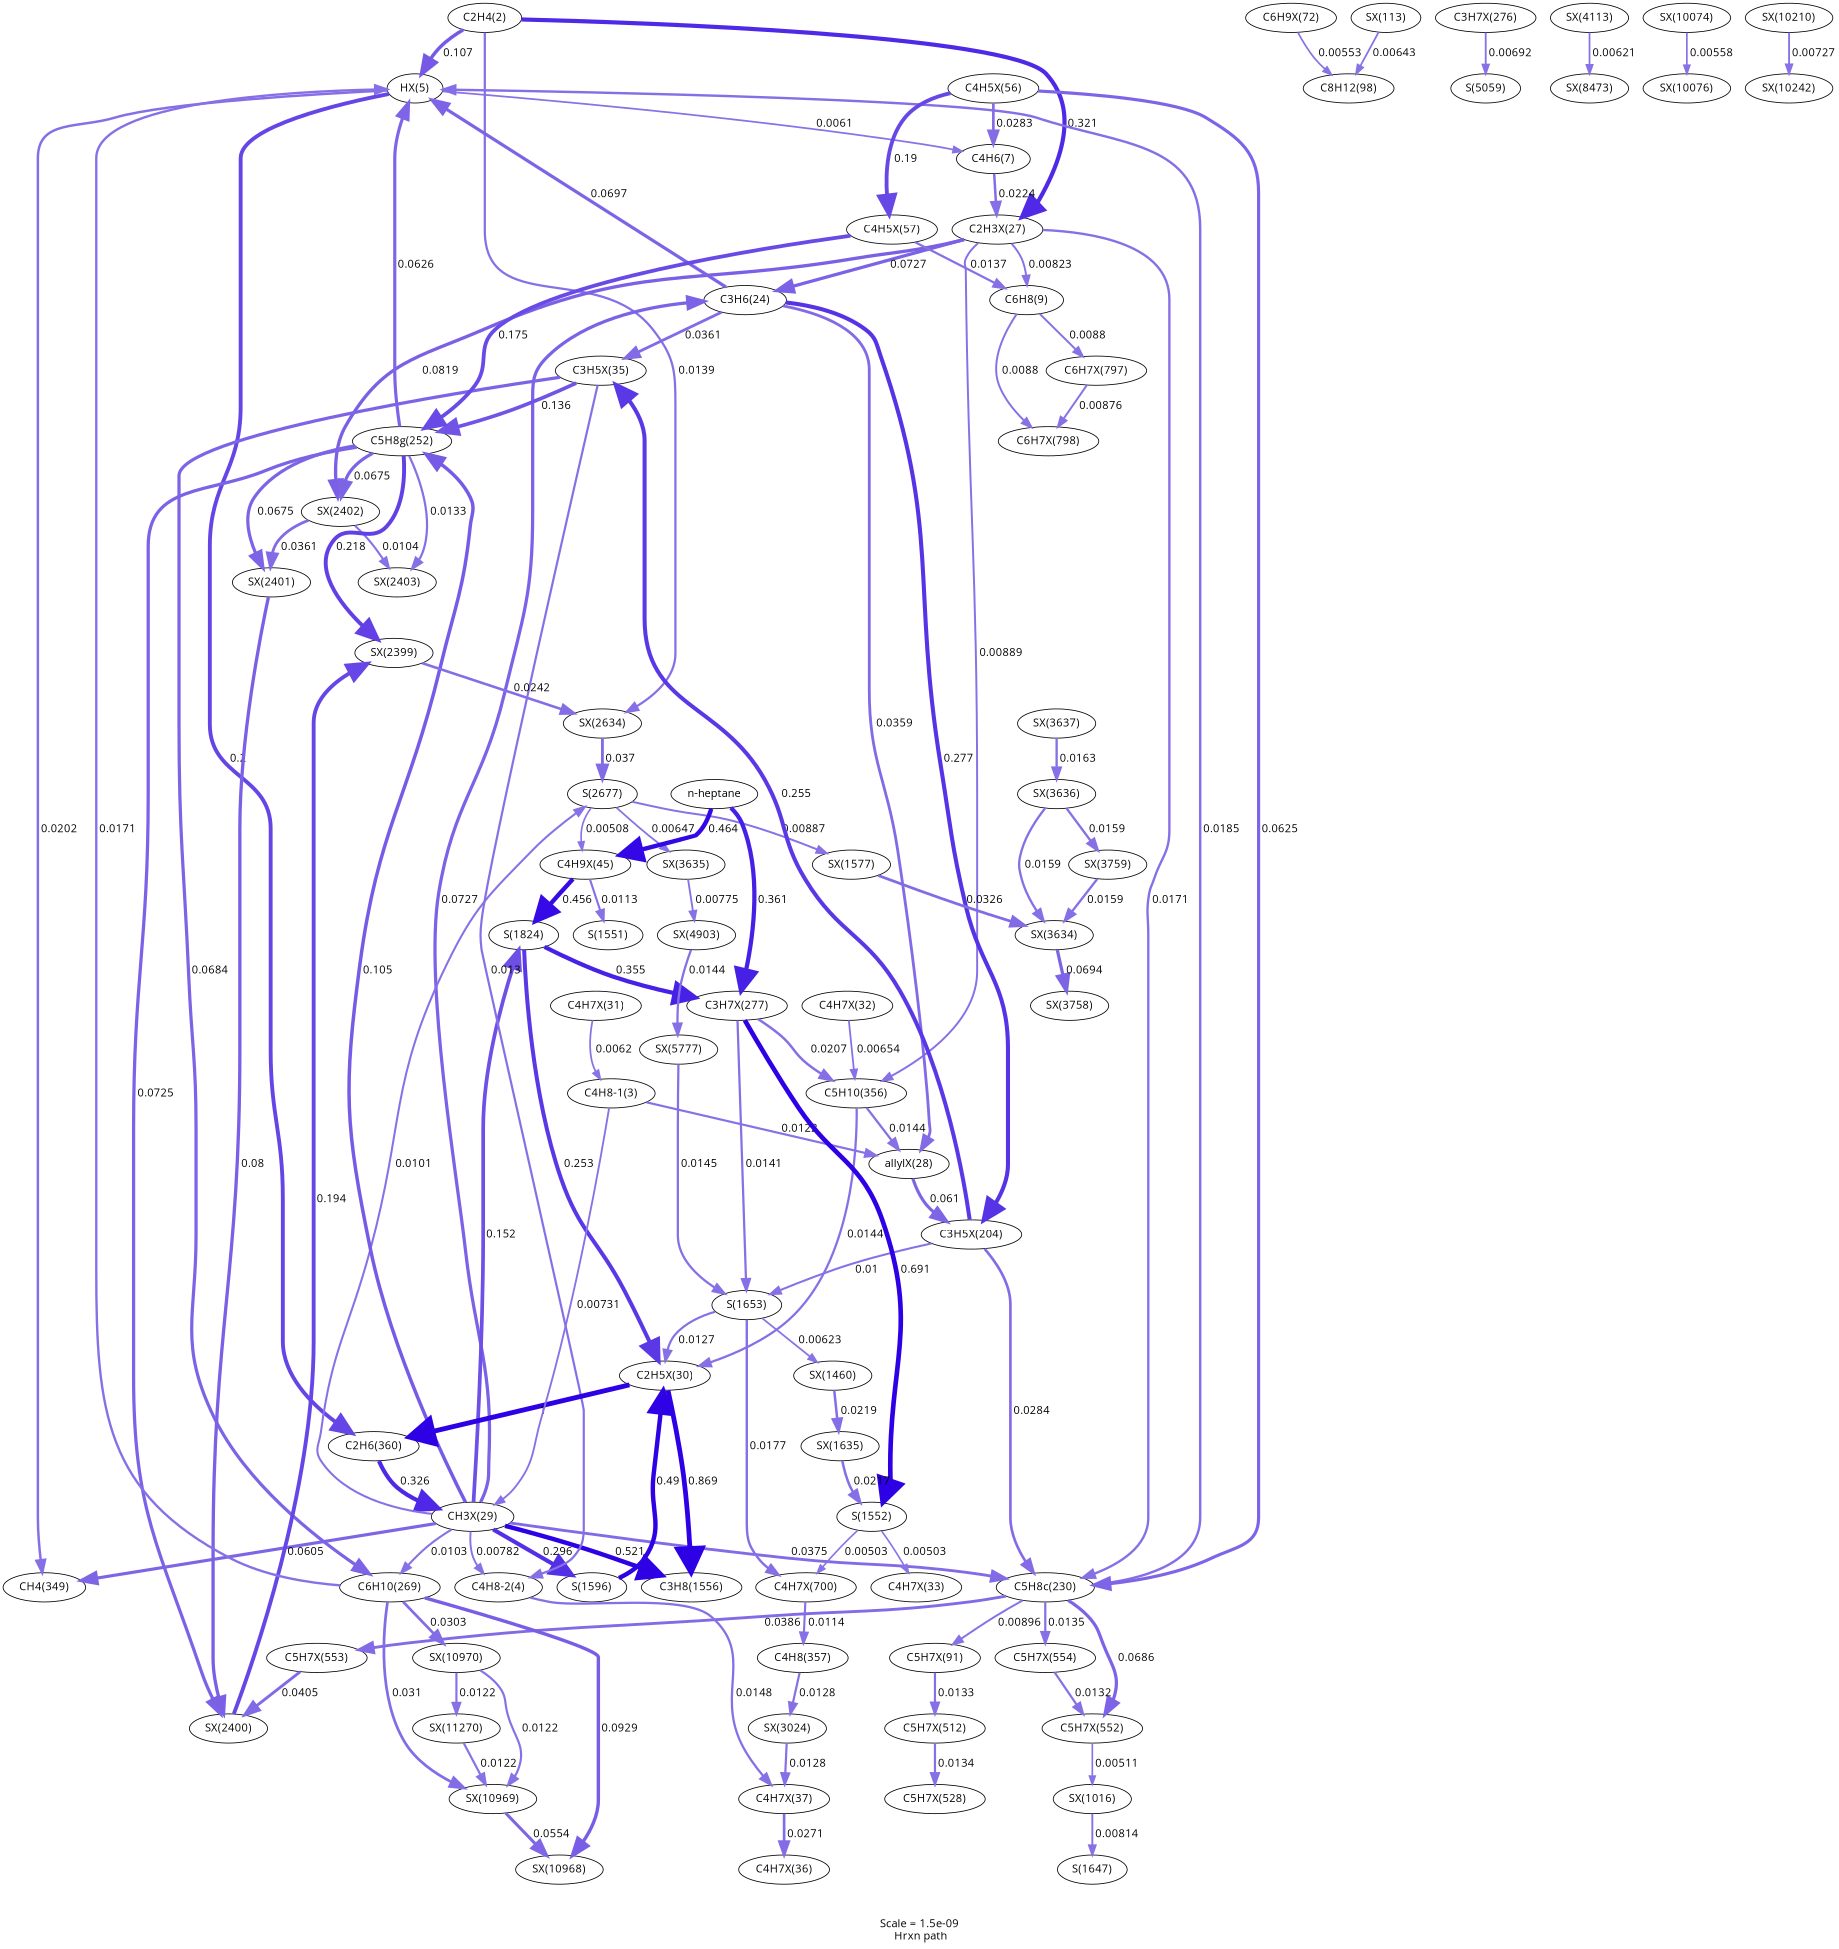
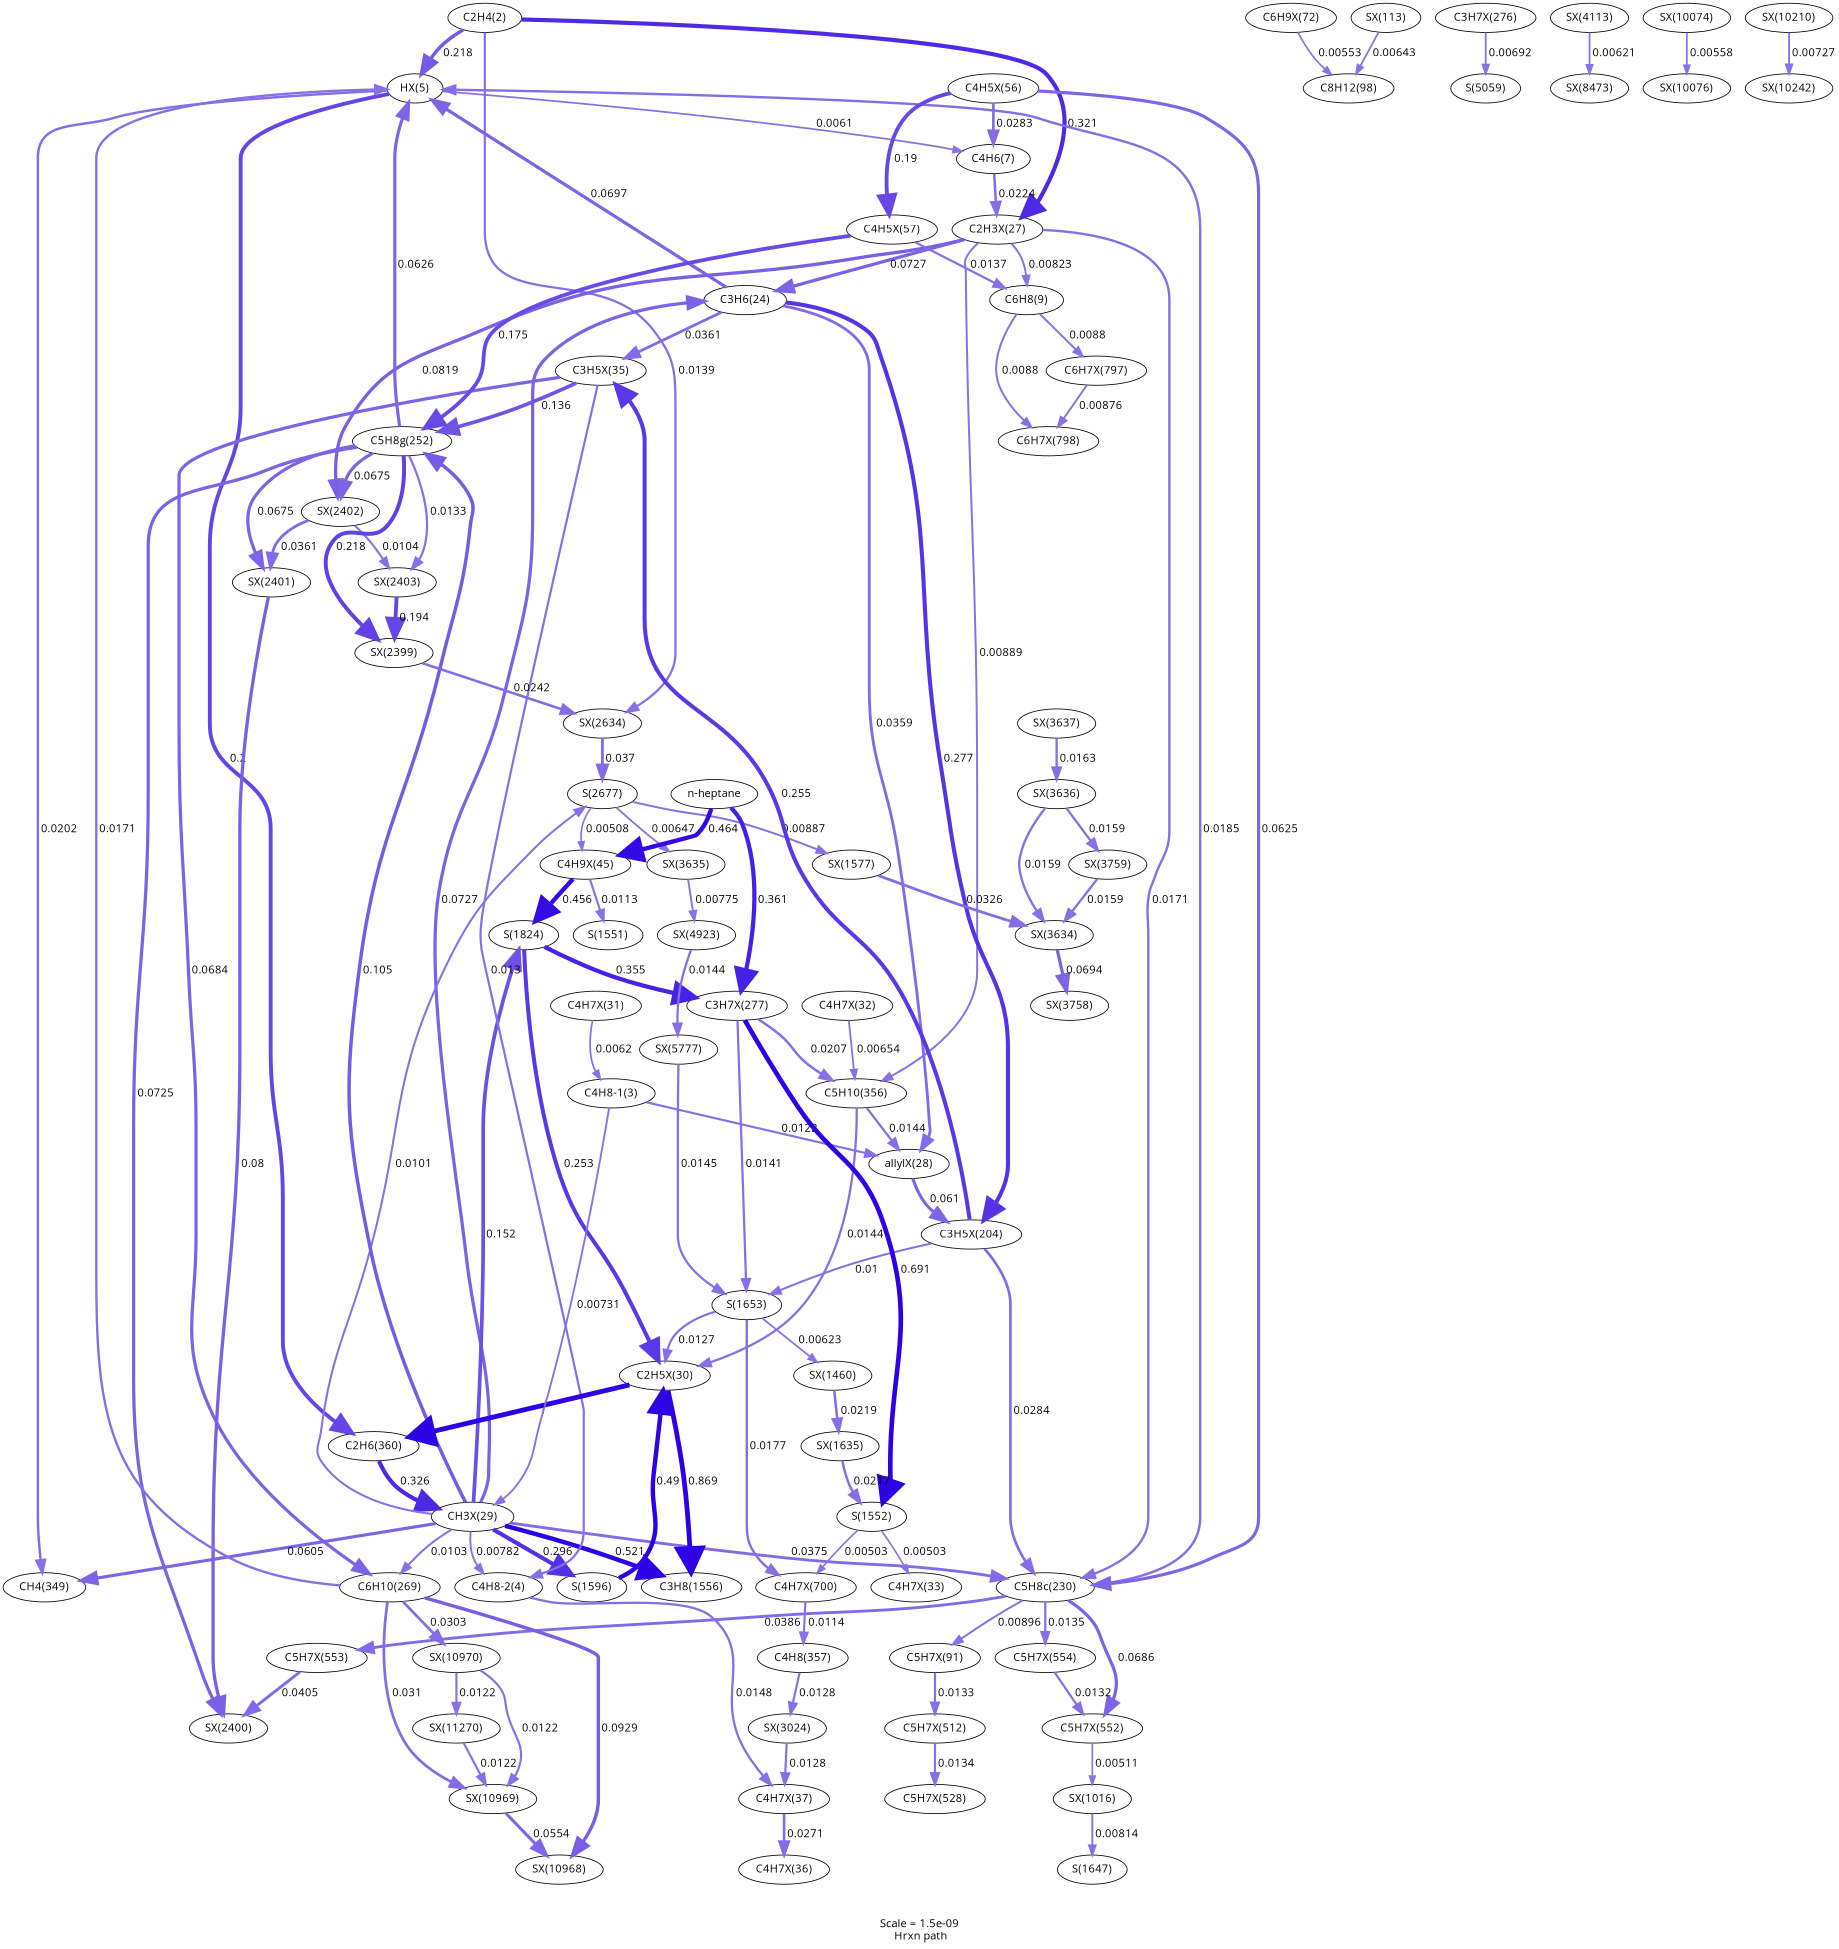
(457, 53) -> (457, 53)
(697, 935) -> (697, 935)
(314, 1191) -> (396, 608)
